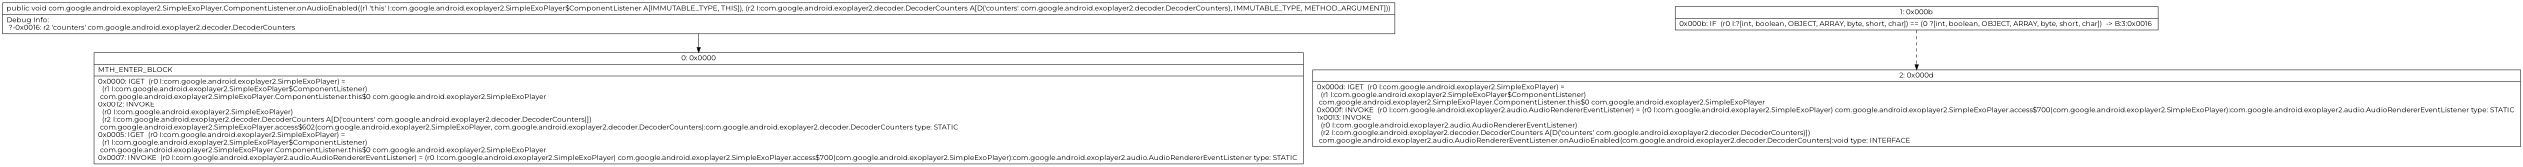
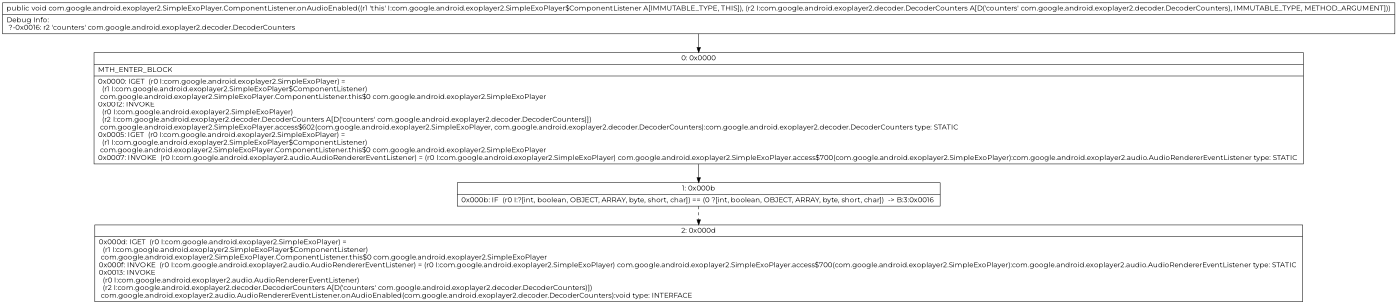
(1346, 118) -> (129, 273)
none -> (699, 171)
